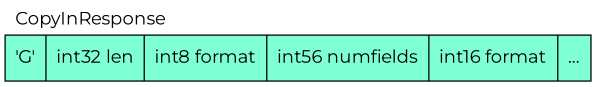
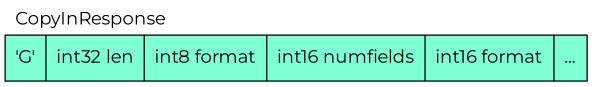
(348, 57) -> (346, 57)
